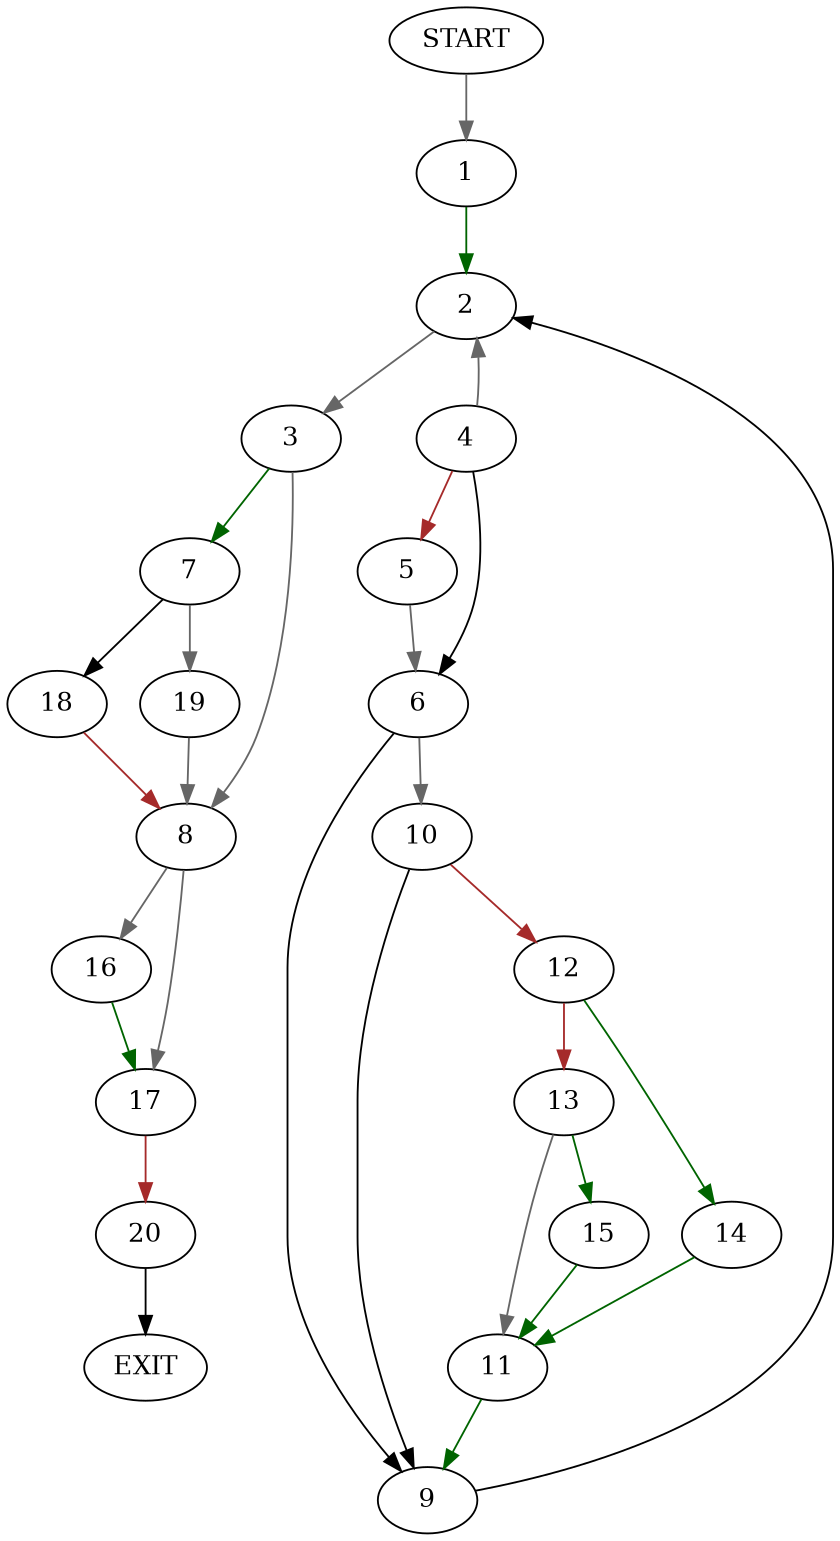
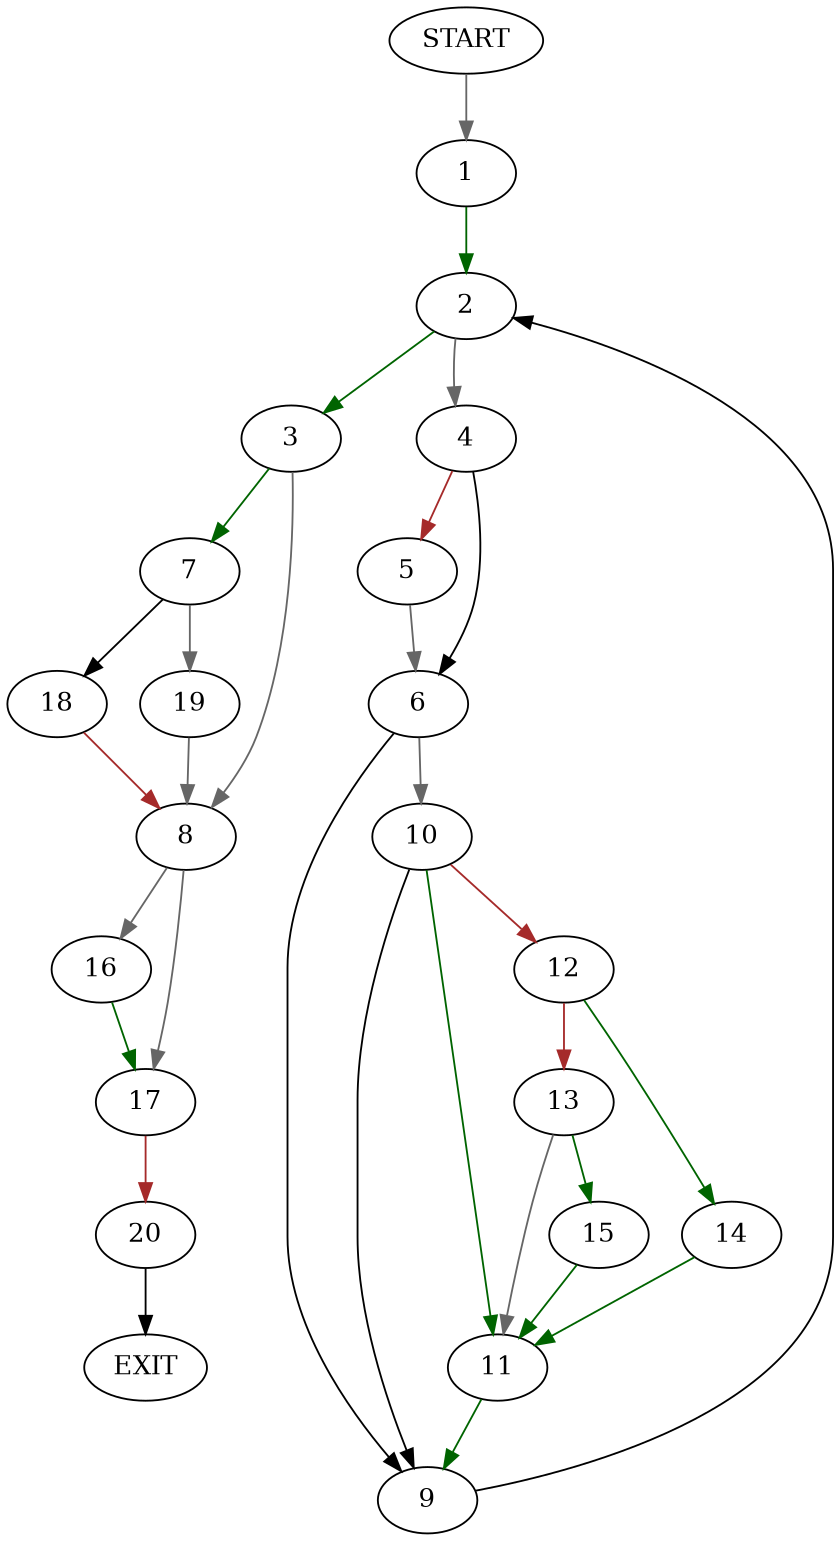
(386, 367) -> (386, 367)
(479, 381) -> (454, 363)
none -> (459, 1093)
